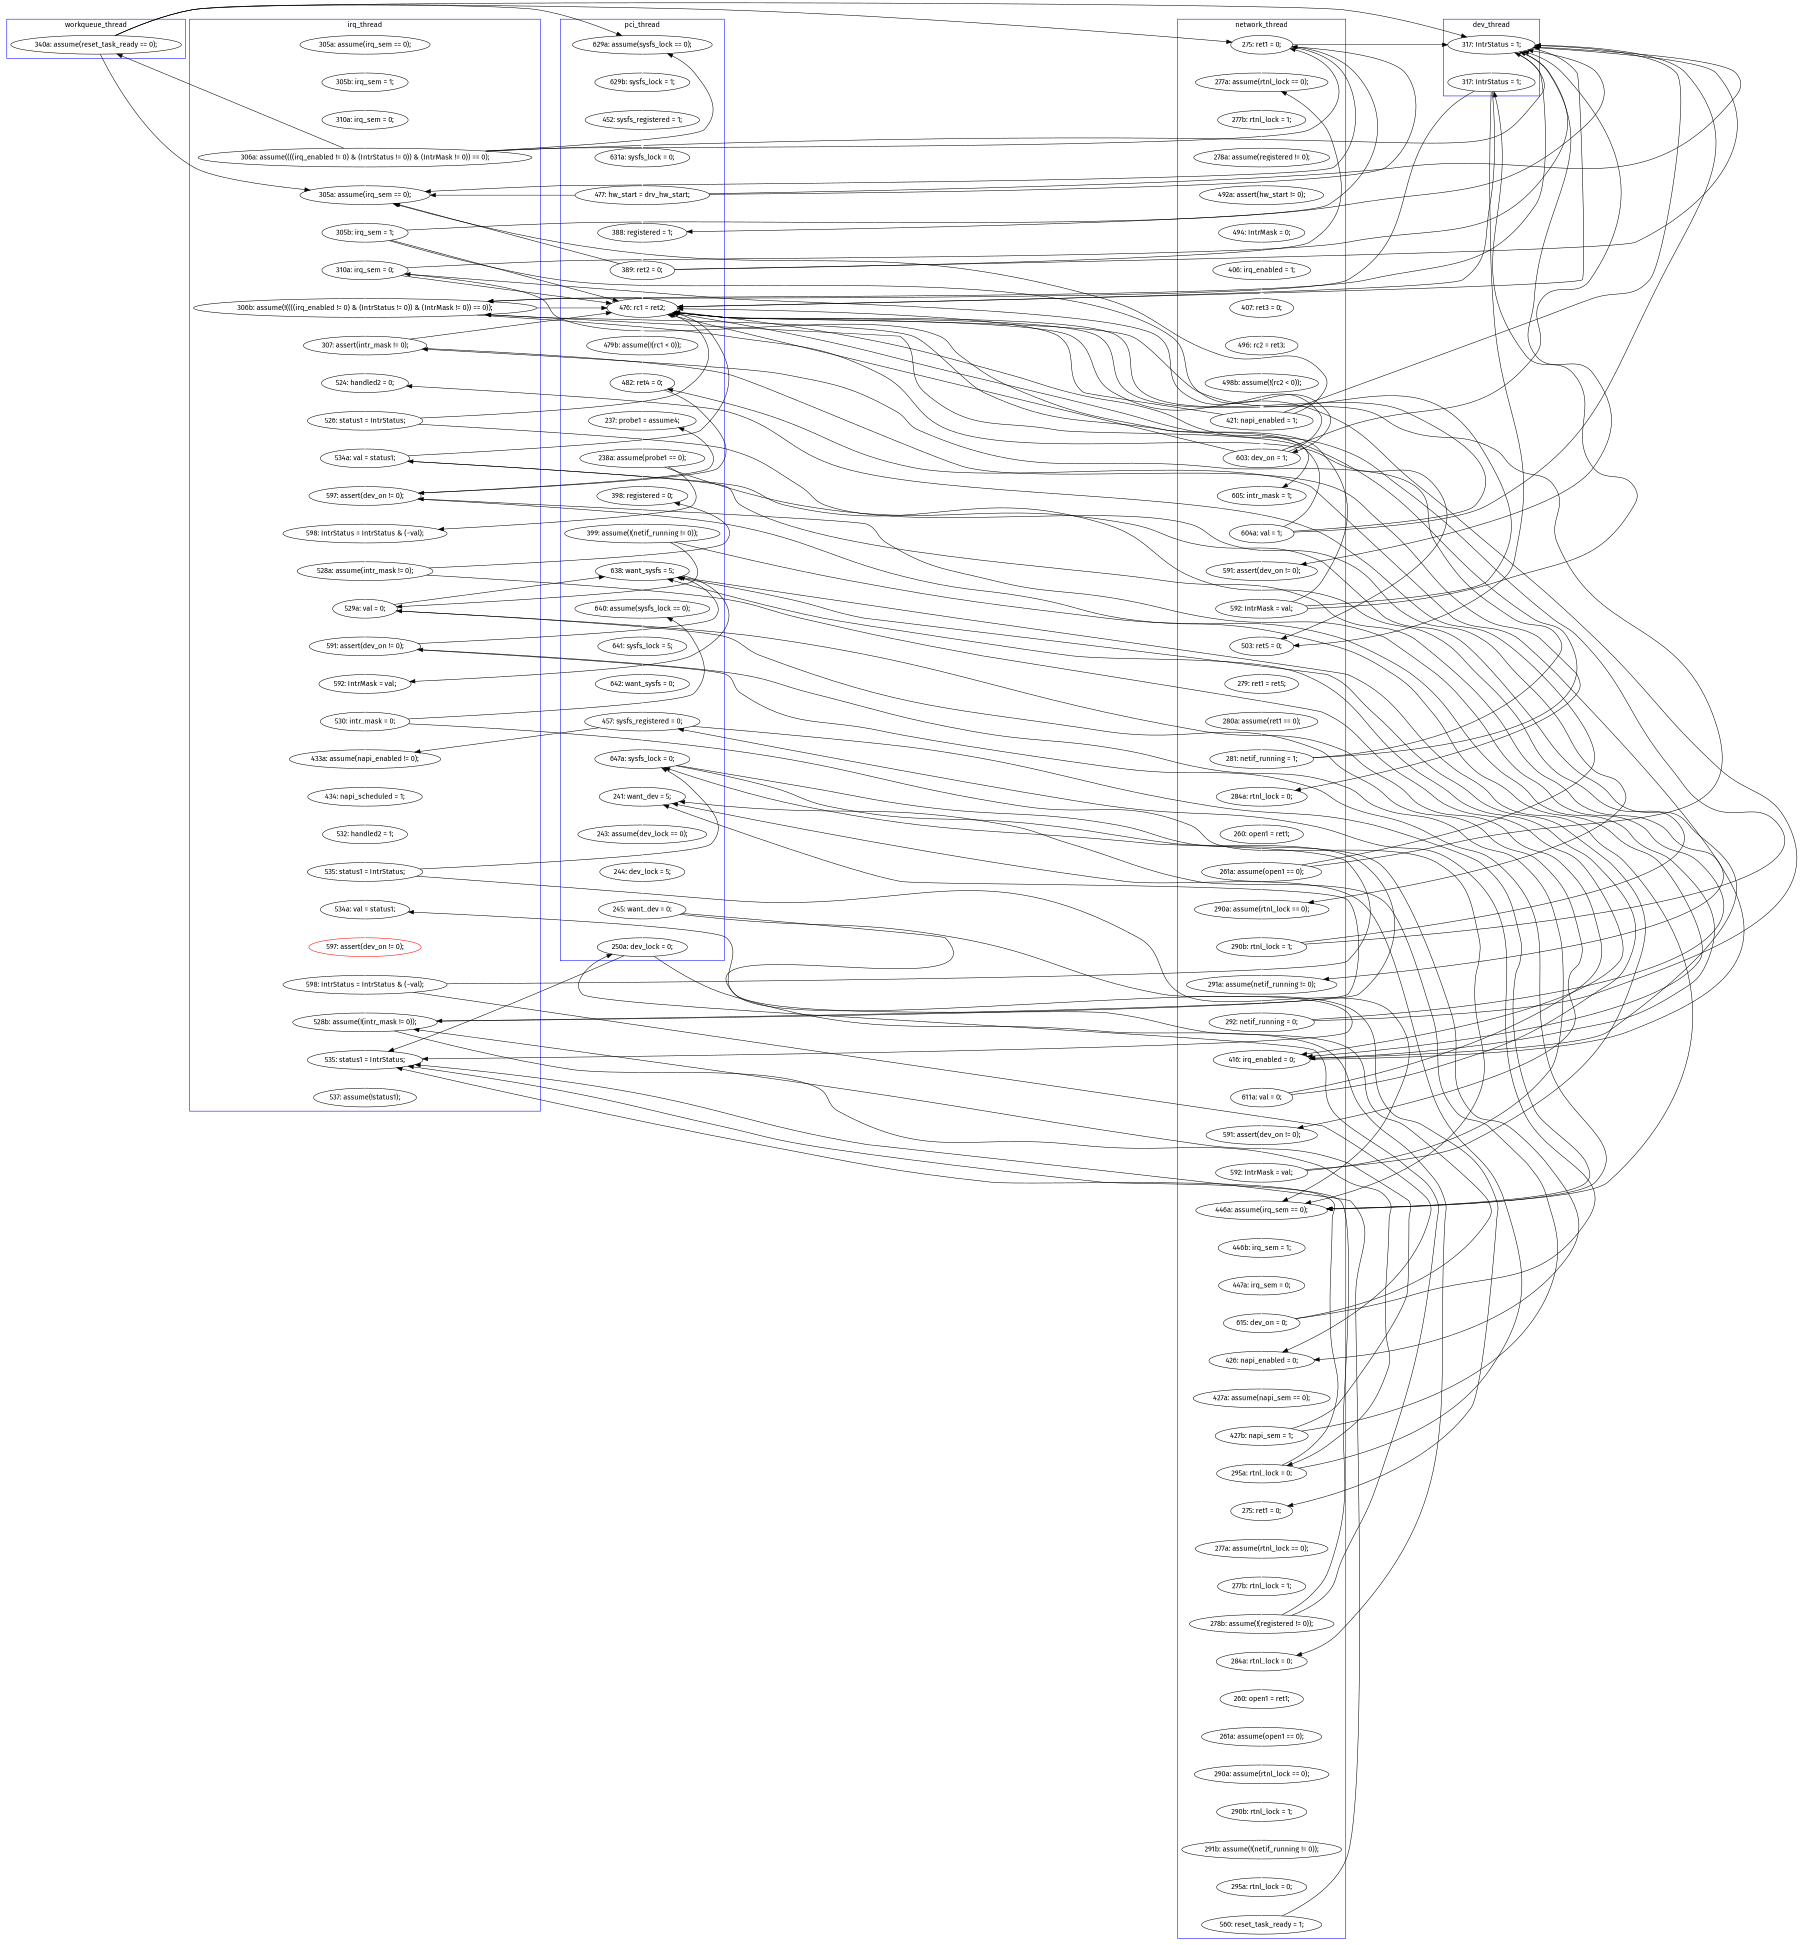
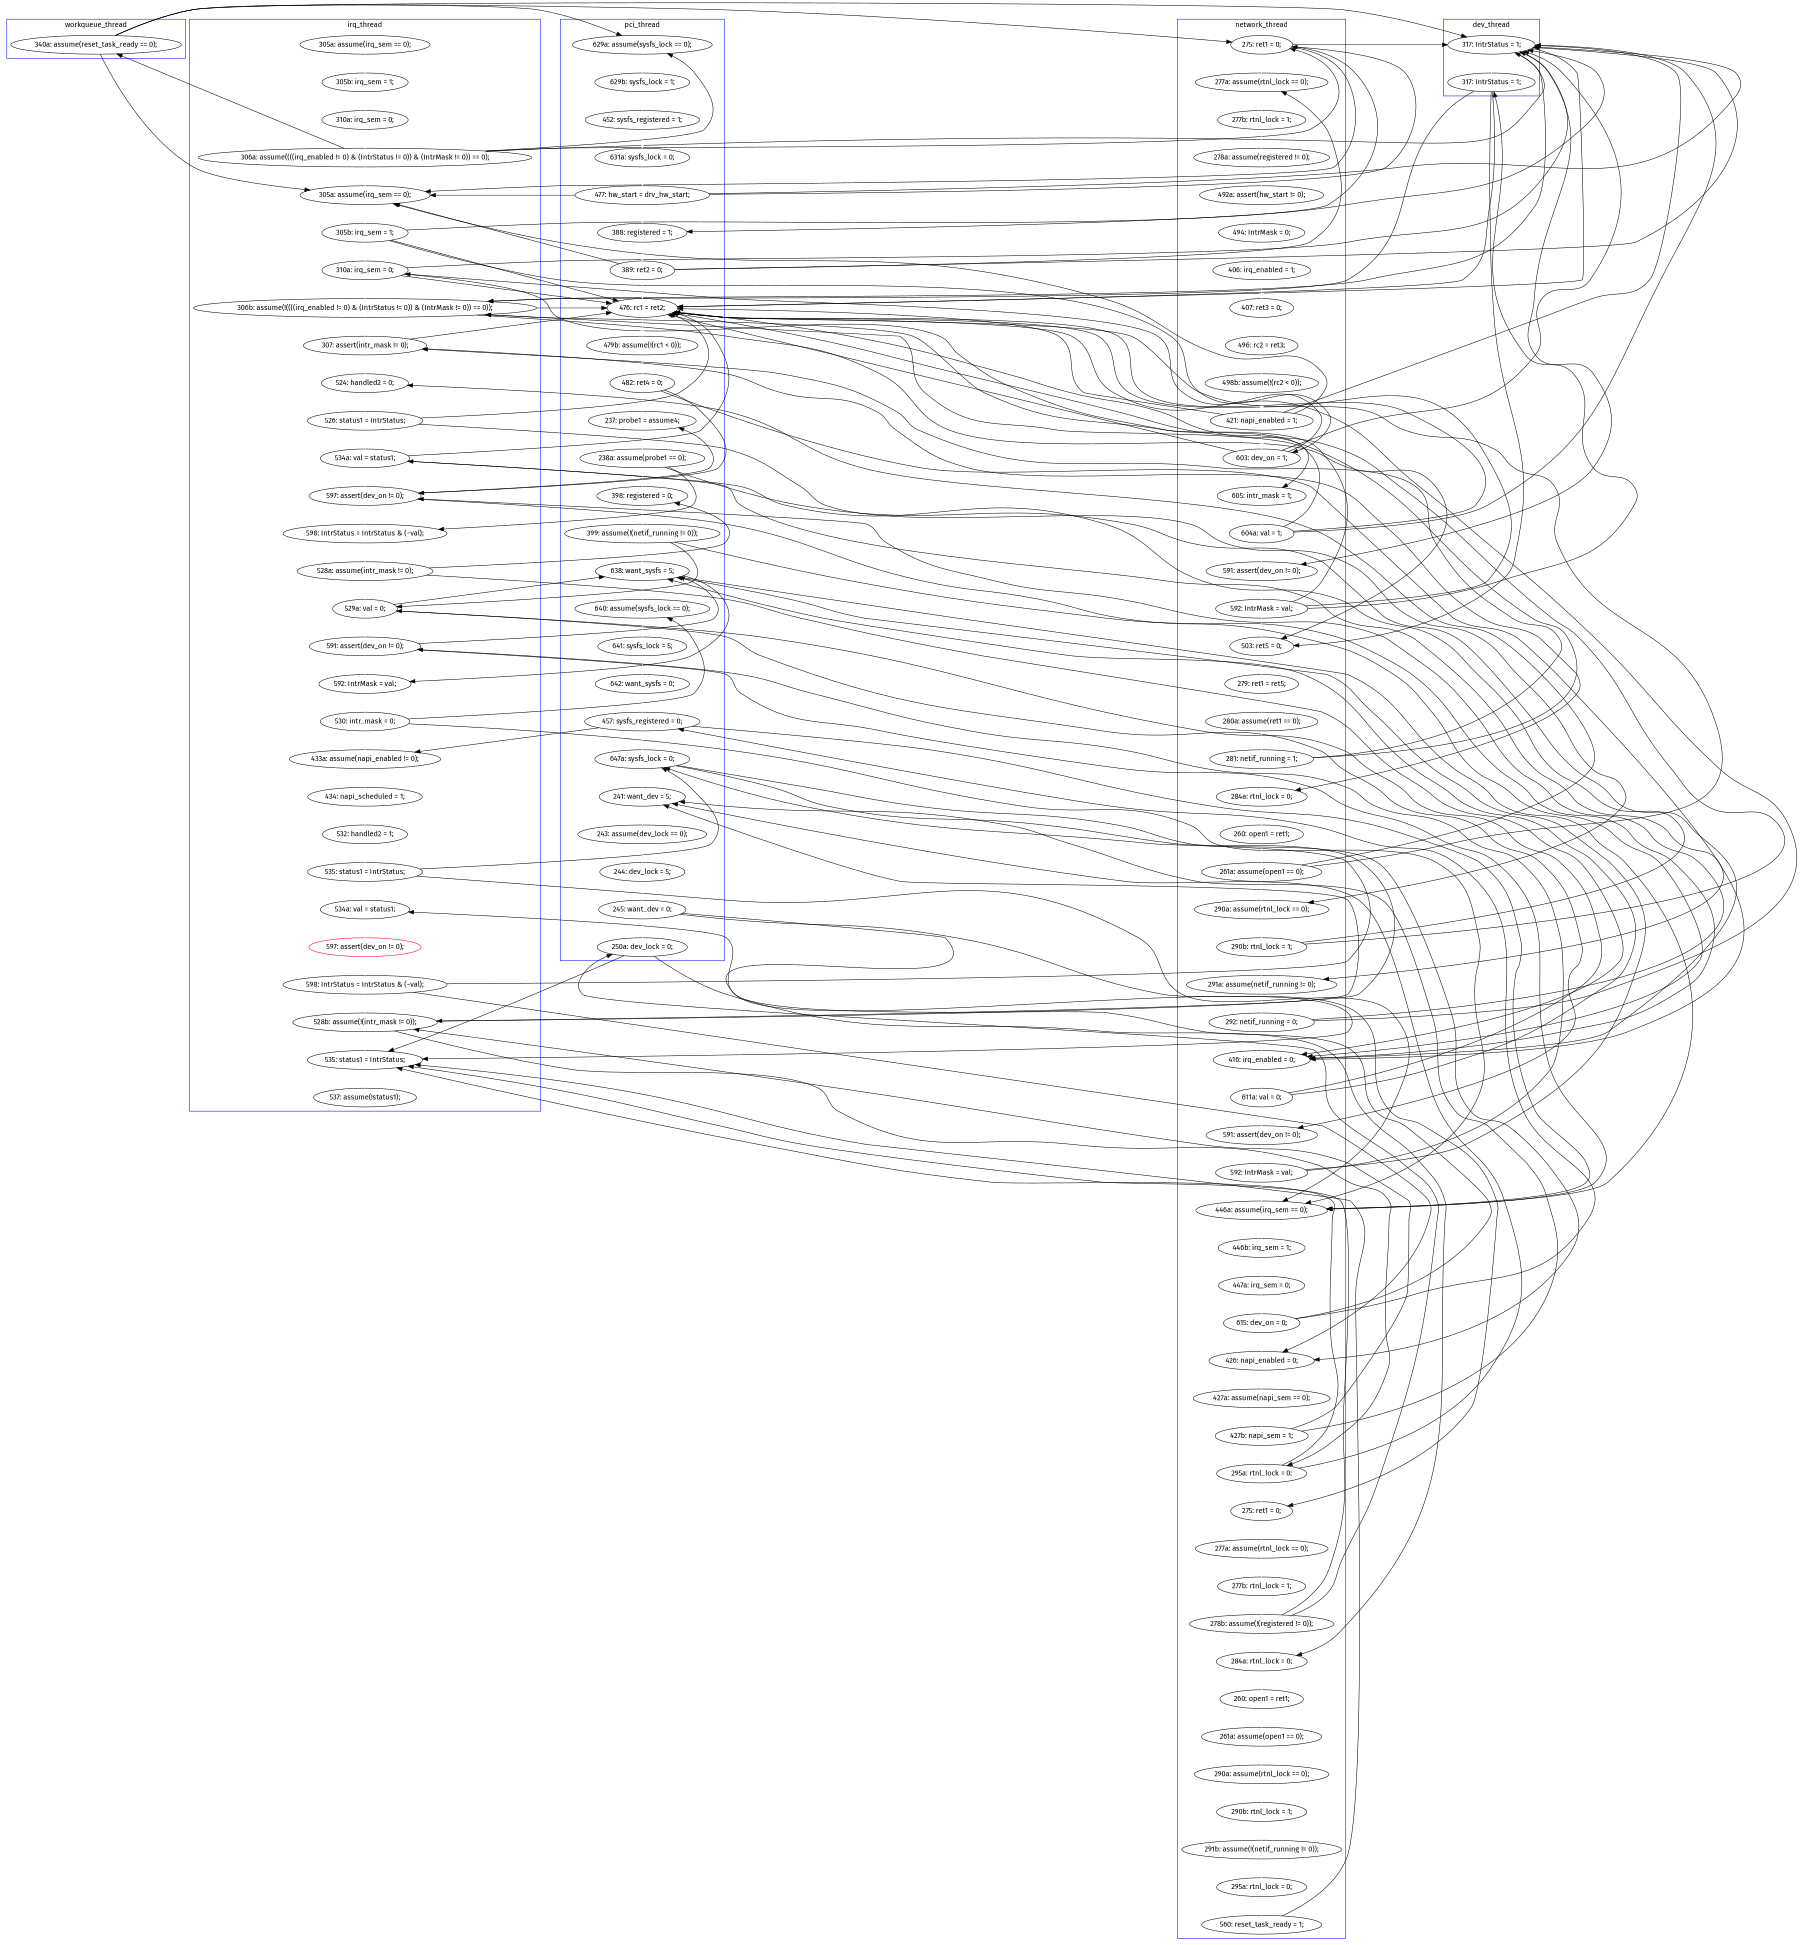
(1492, 629) -> (1484, 627)
